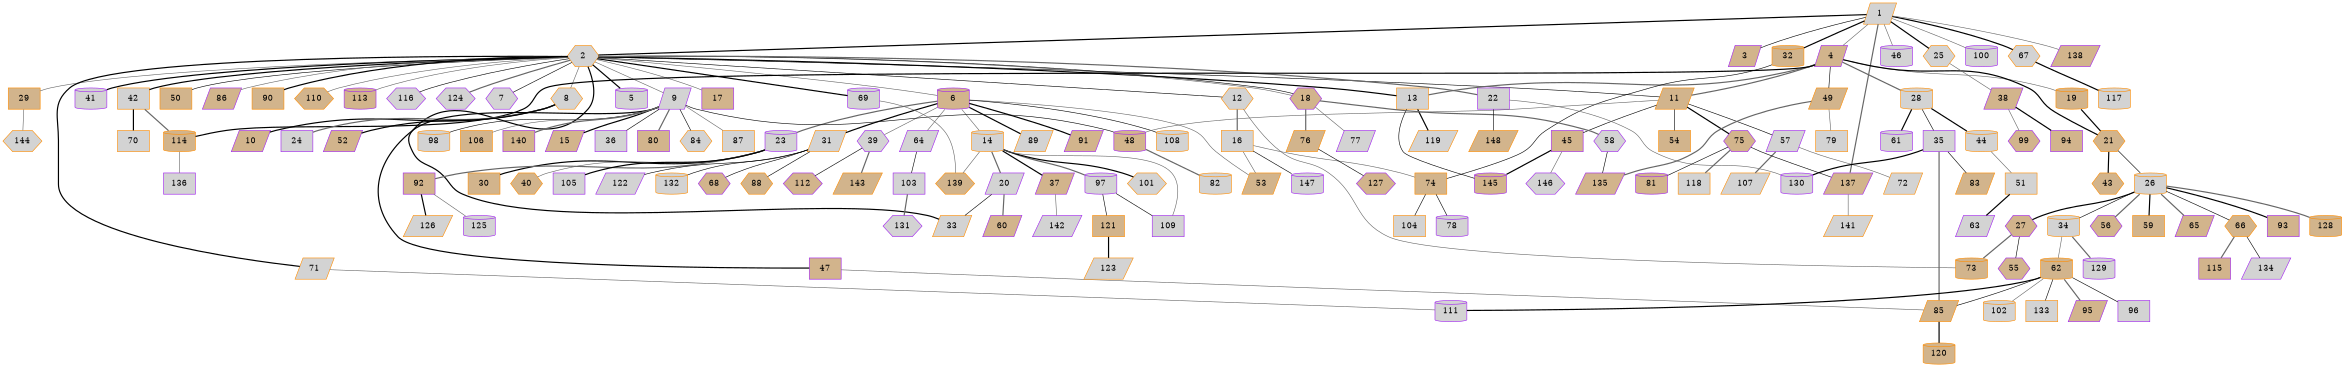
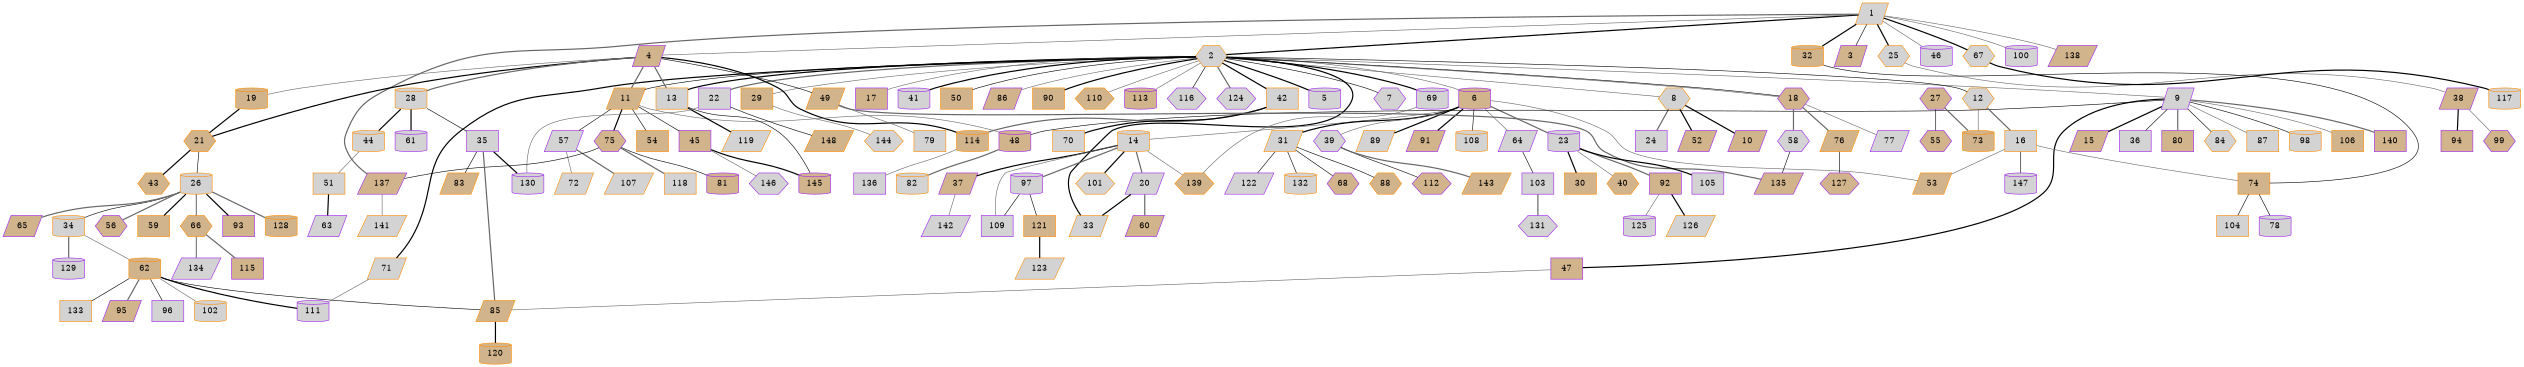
(978, 205) -> (1117, 205)
(2083, 205) -> none
